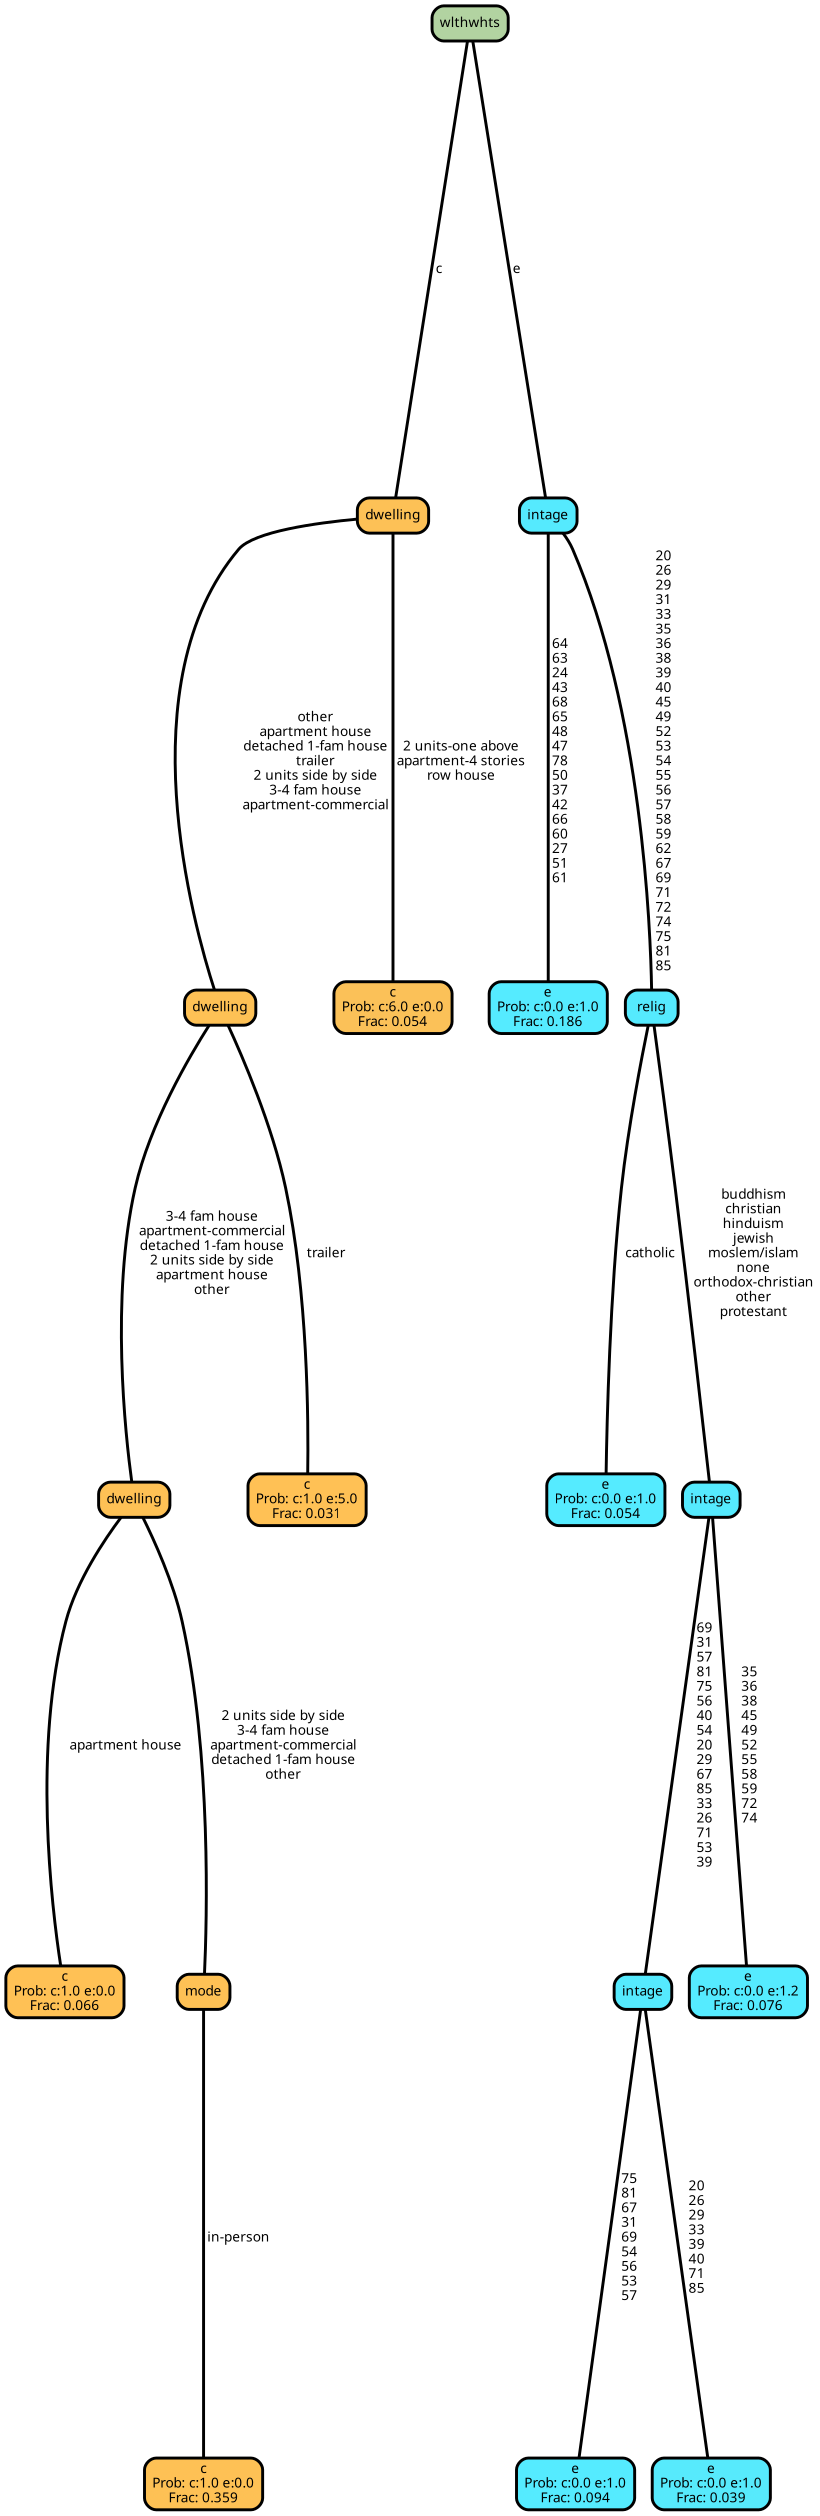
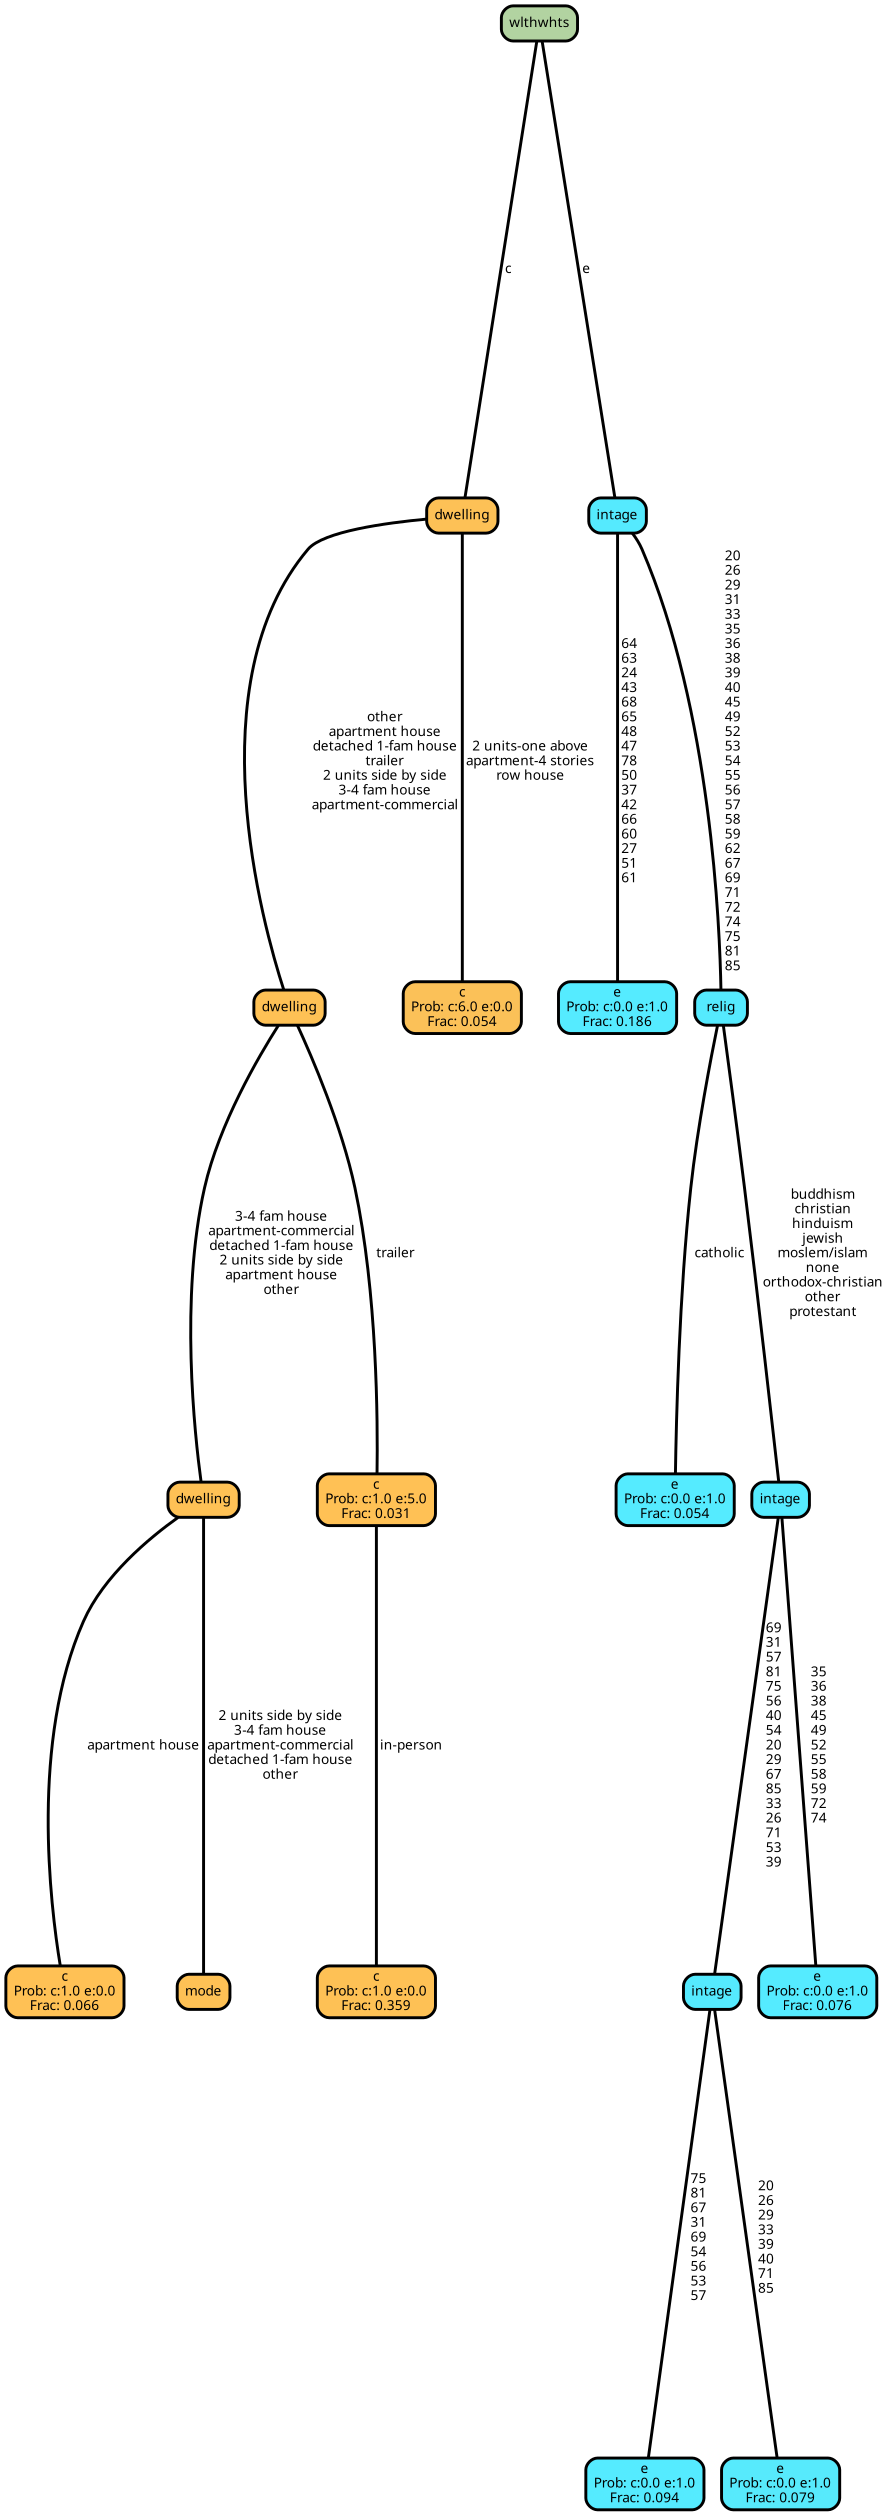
(748, 1992) -> (818, 1992)
(204, 2234) -> (376, 1746)
(711, 2484) -> (781, 2484)
